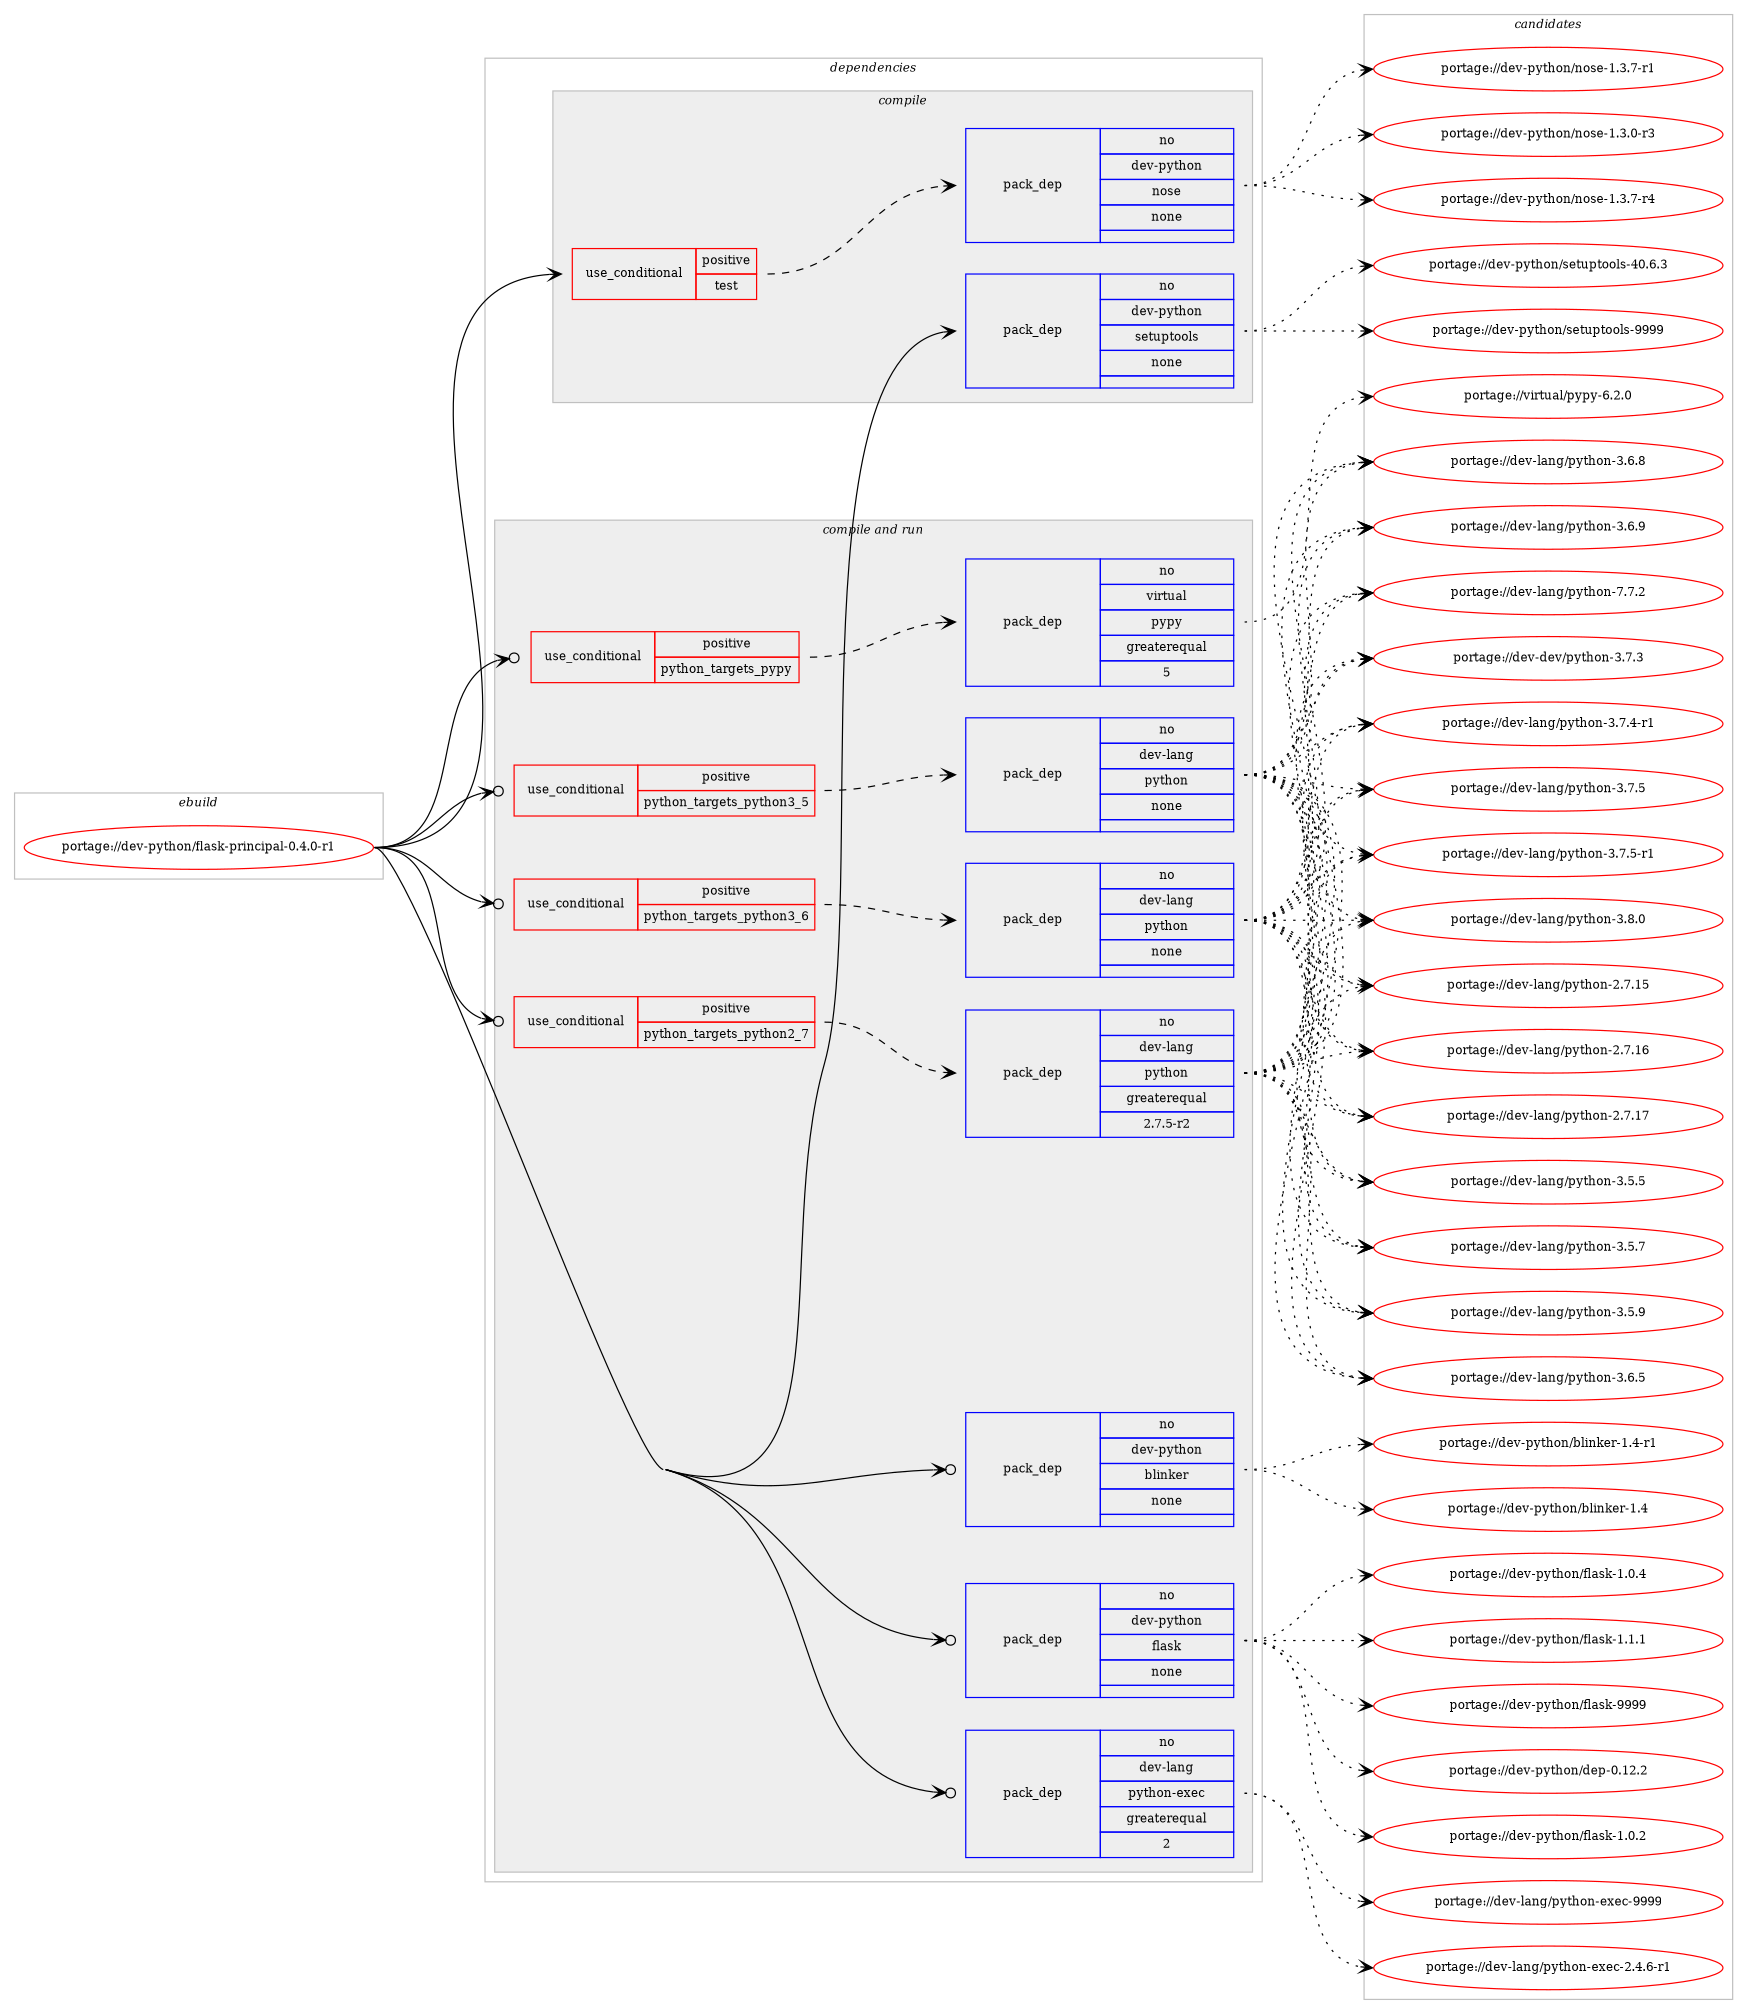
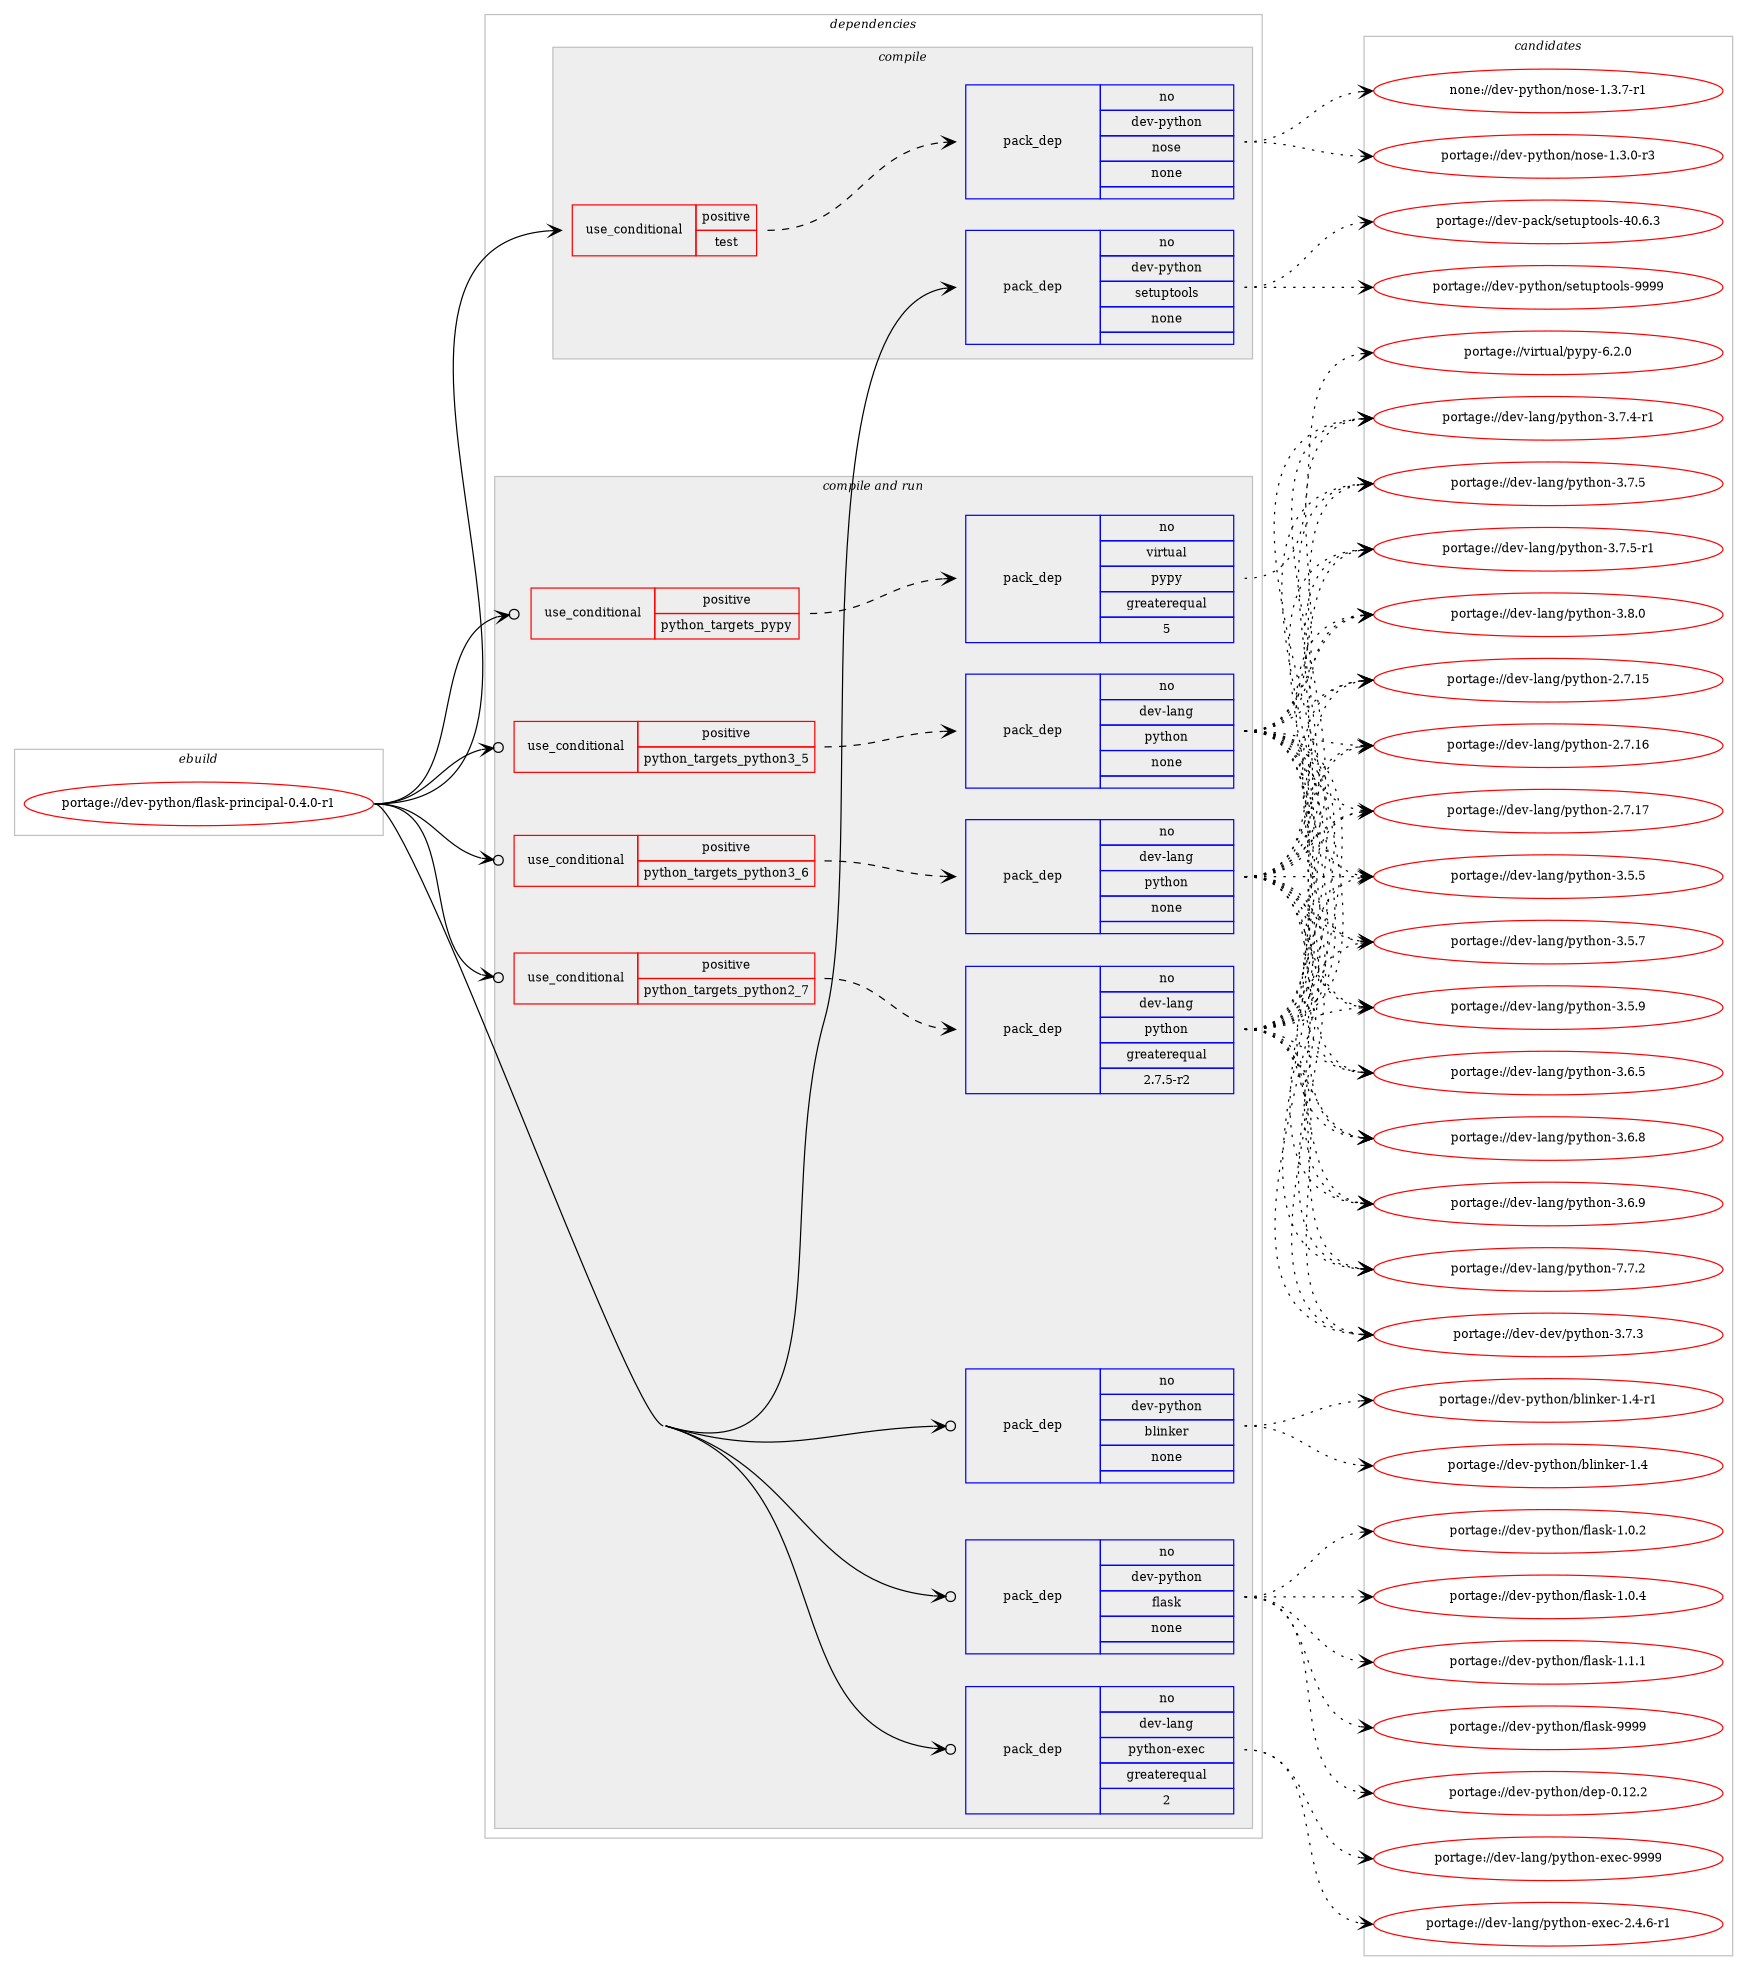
(1548, 69) -> (1548, 91)
(1548, 200) -> none
(1548, 266) -> (1548, 222)
